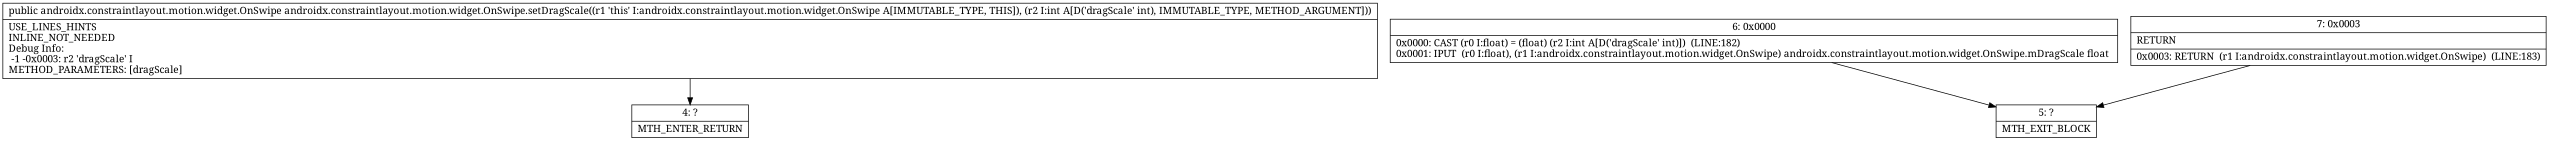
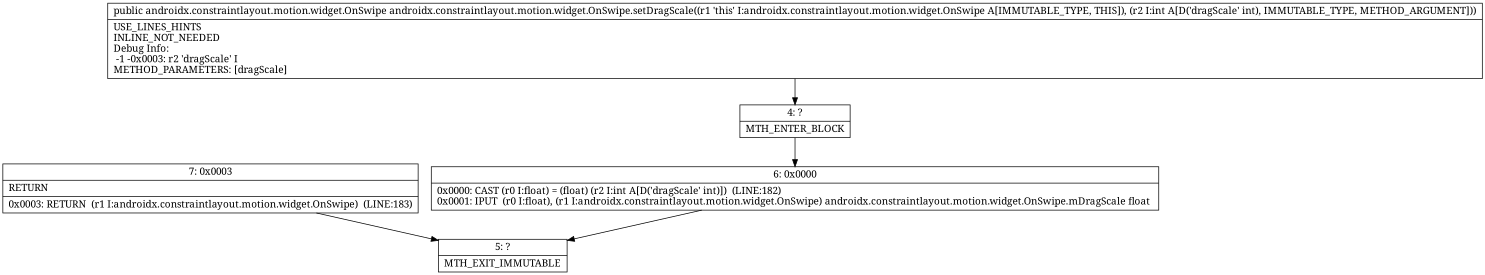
(690, 129) -> (795, 129)
(2046, 129) -> (503, 263)
none -> (795, 149)
